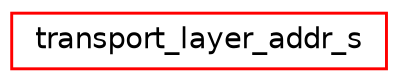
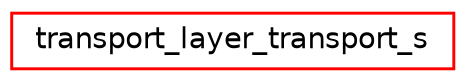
(199, 41) -> (233, 41)
